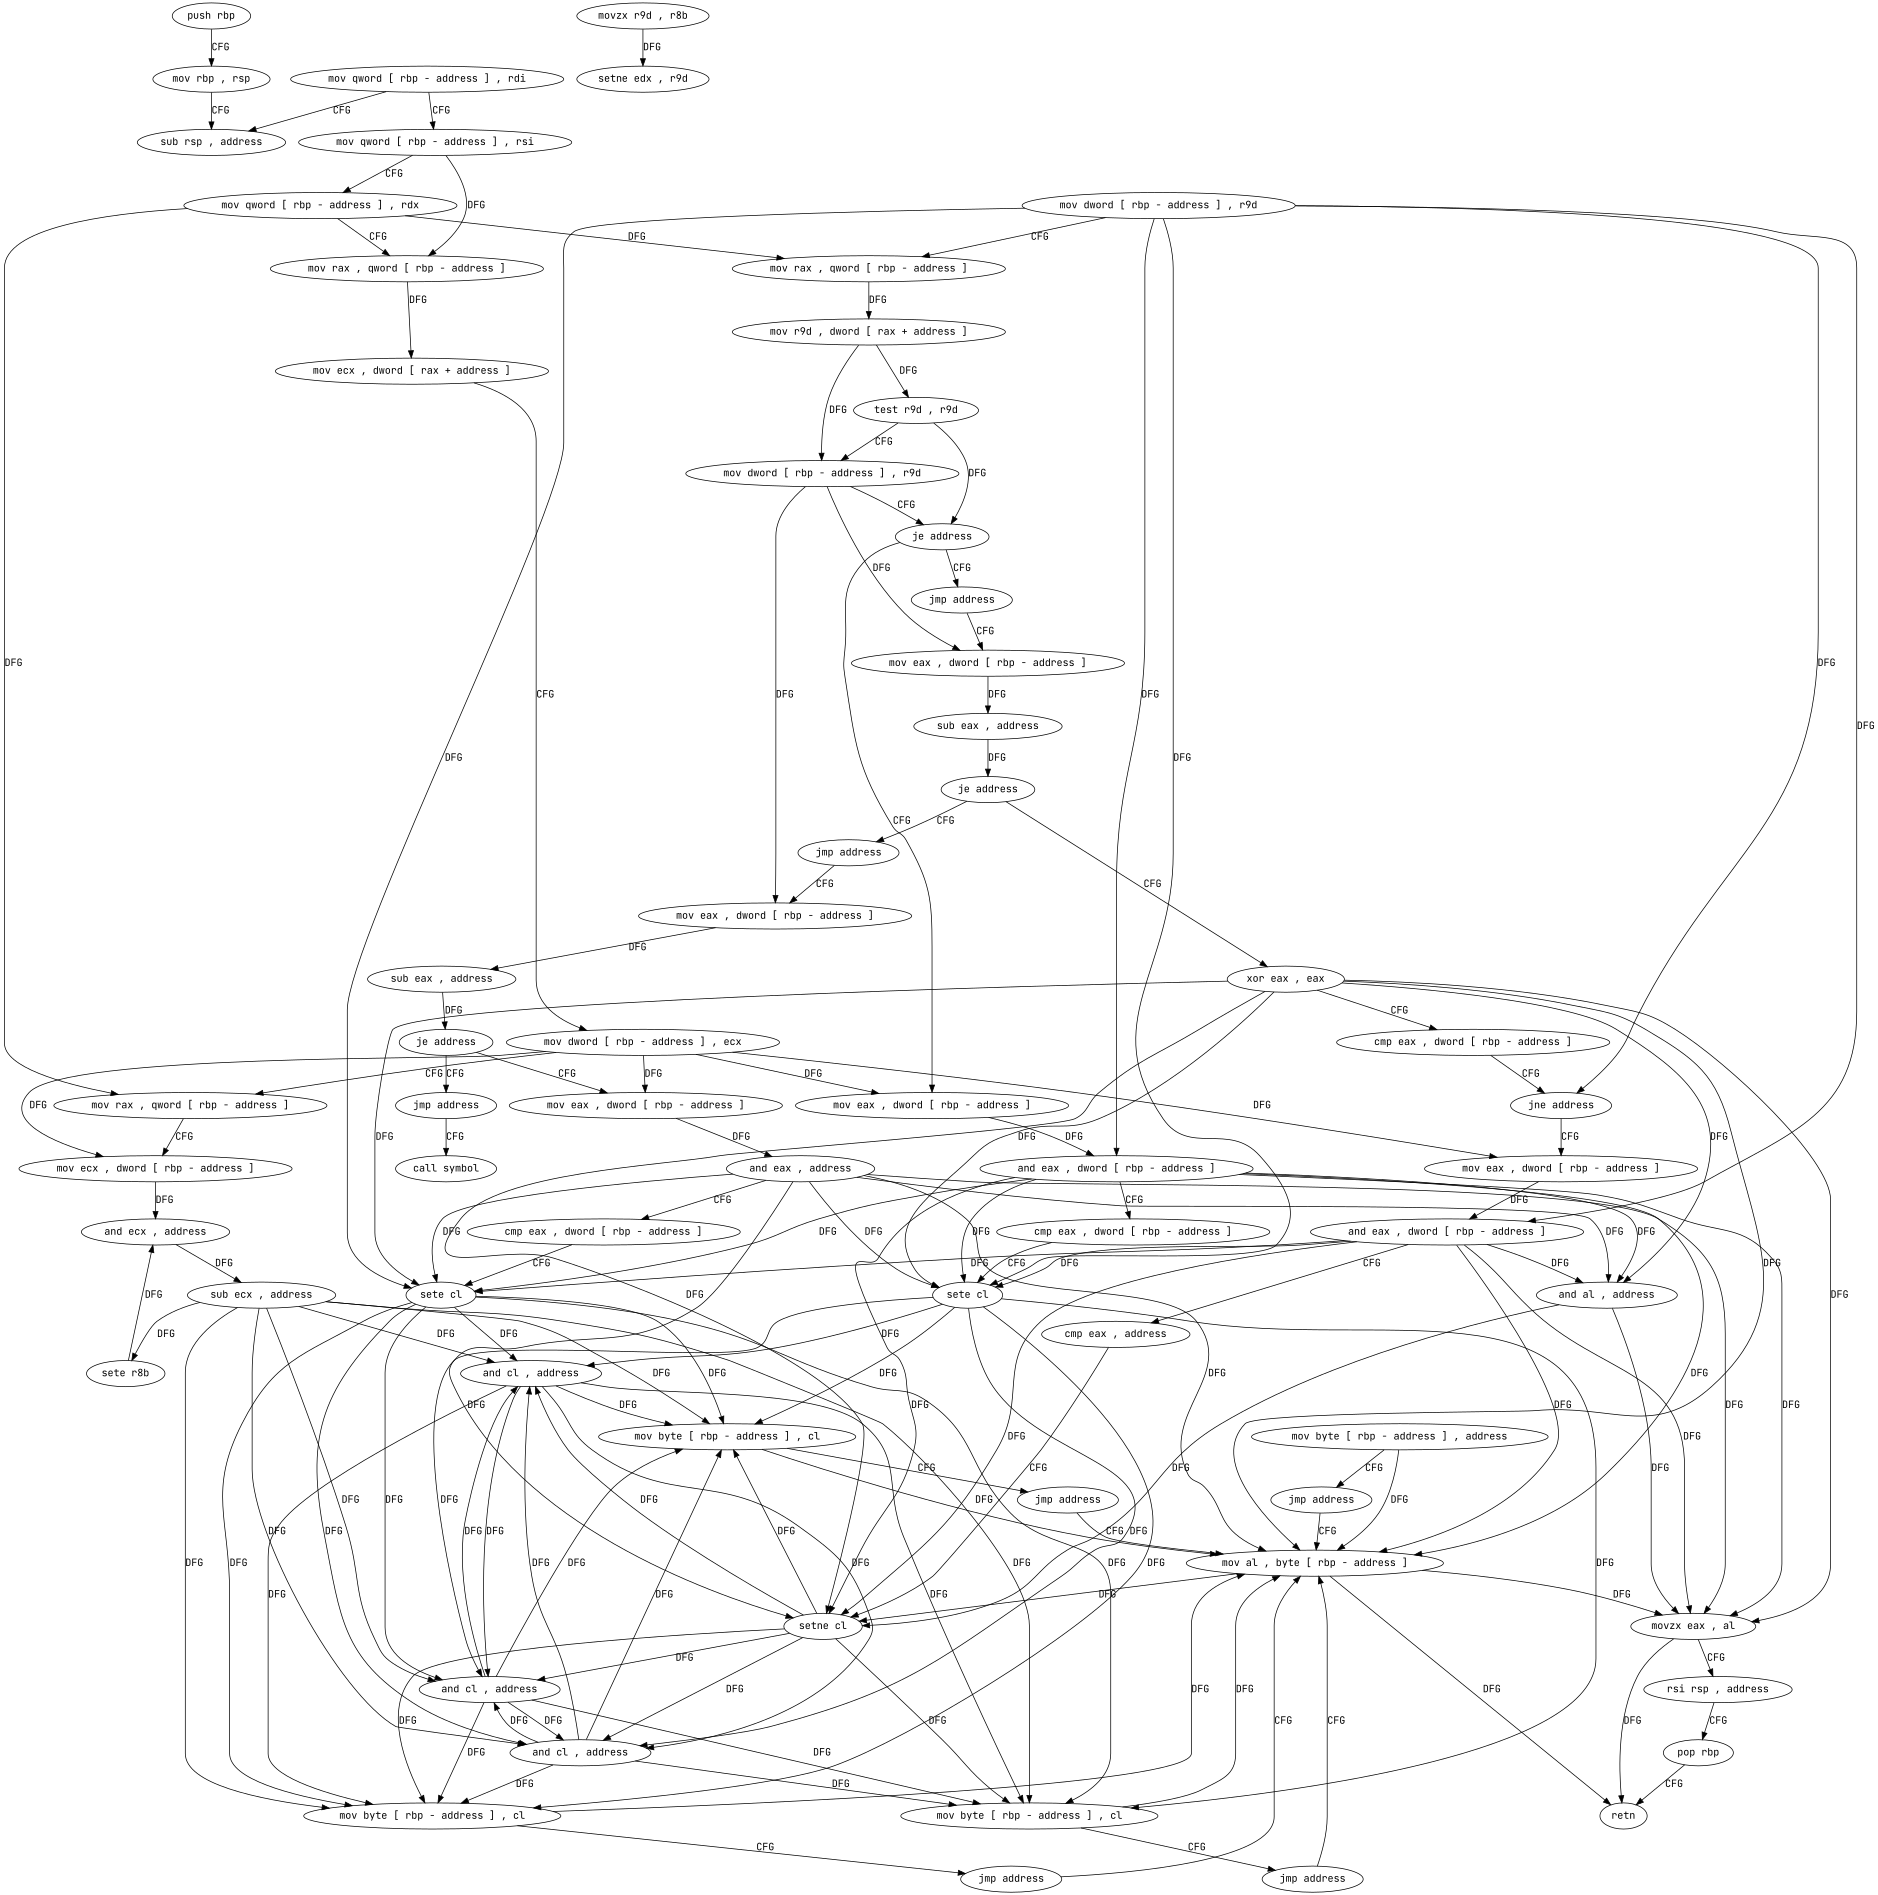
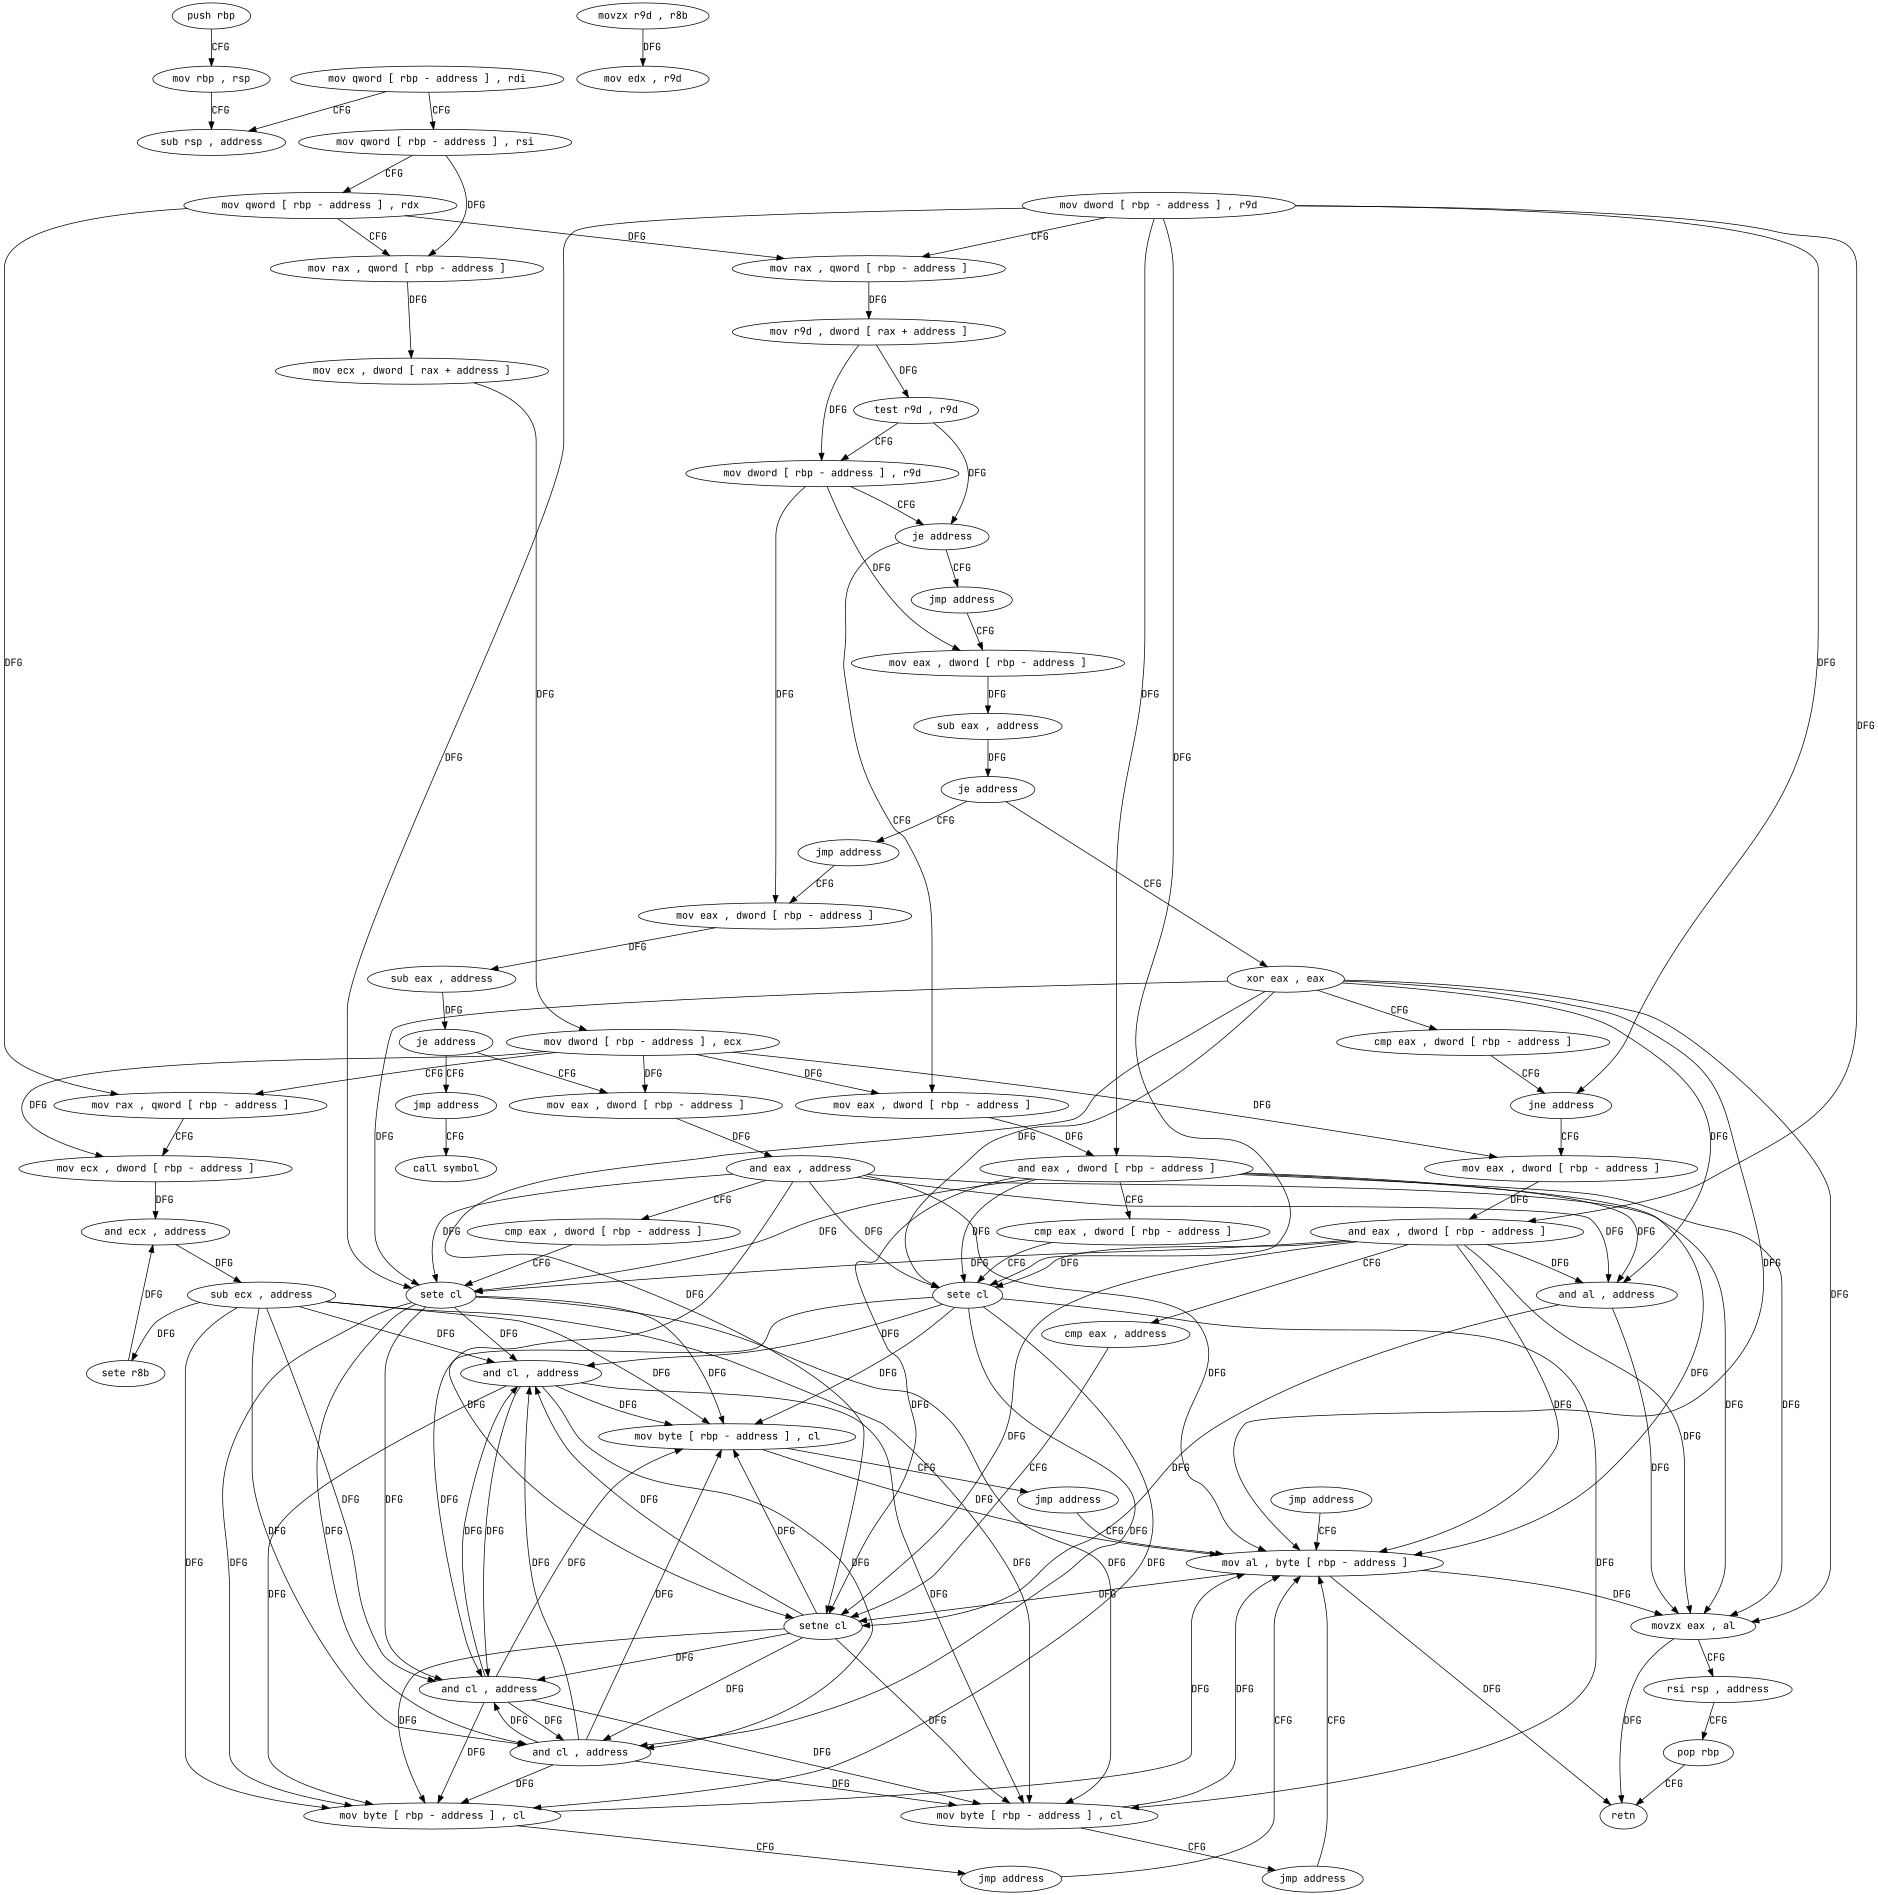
(643, 79) -> (643, 79)
(545, 695) -> (545, 695)
(1400, 1437) -> none
